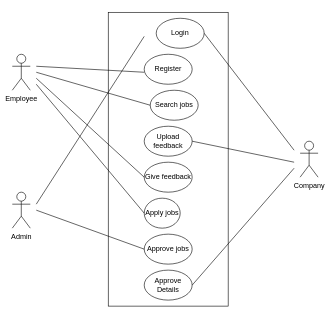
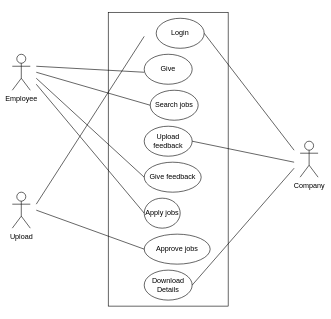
(168, 69) -> (168, 69)
(168, 177) -> (173, 177)
(22, 237) -> (22, 237)
(168, 249) -> (177, 249)
(168, 285) -> (168, 285)
